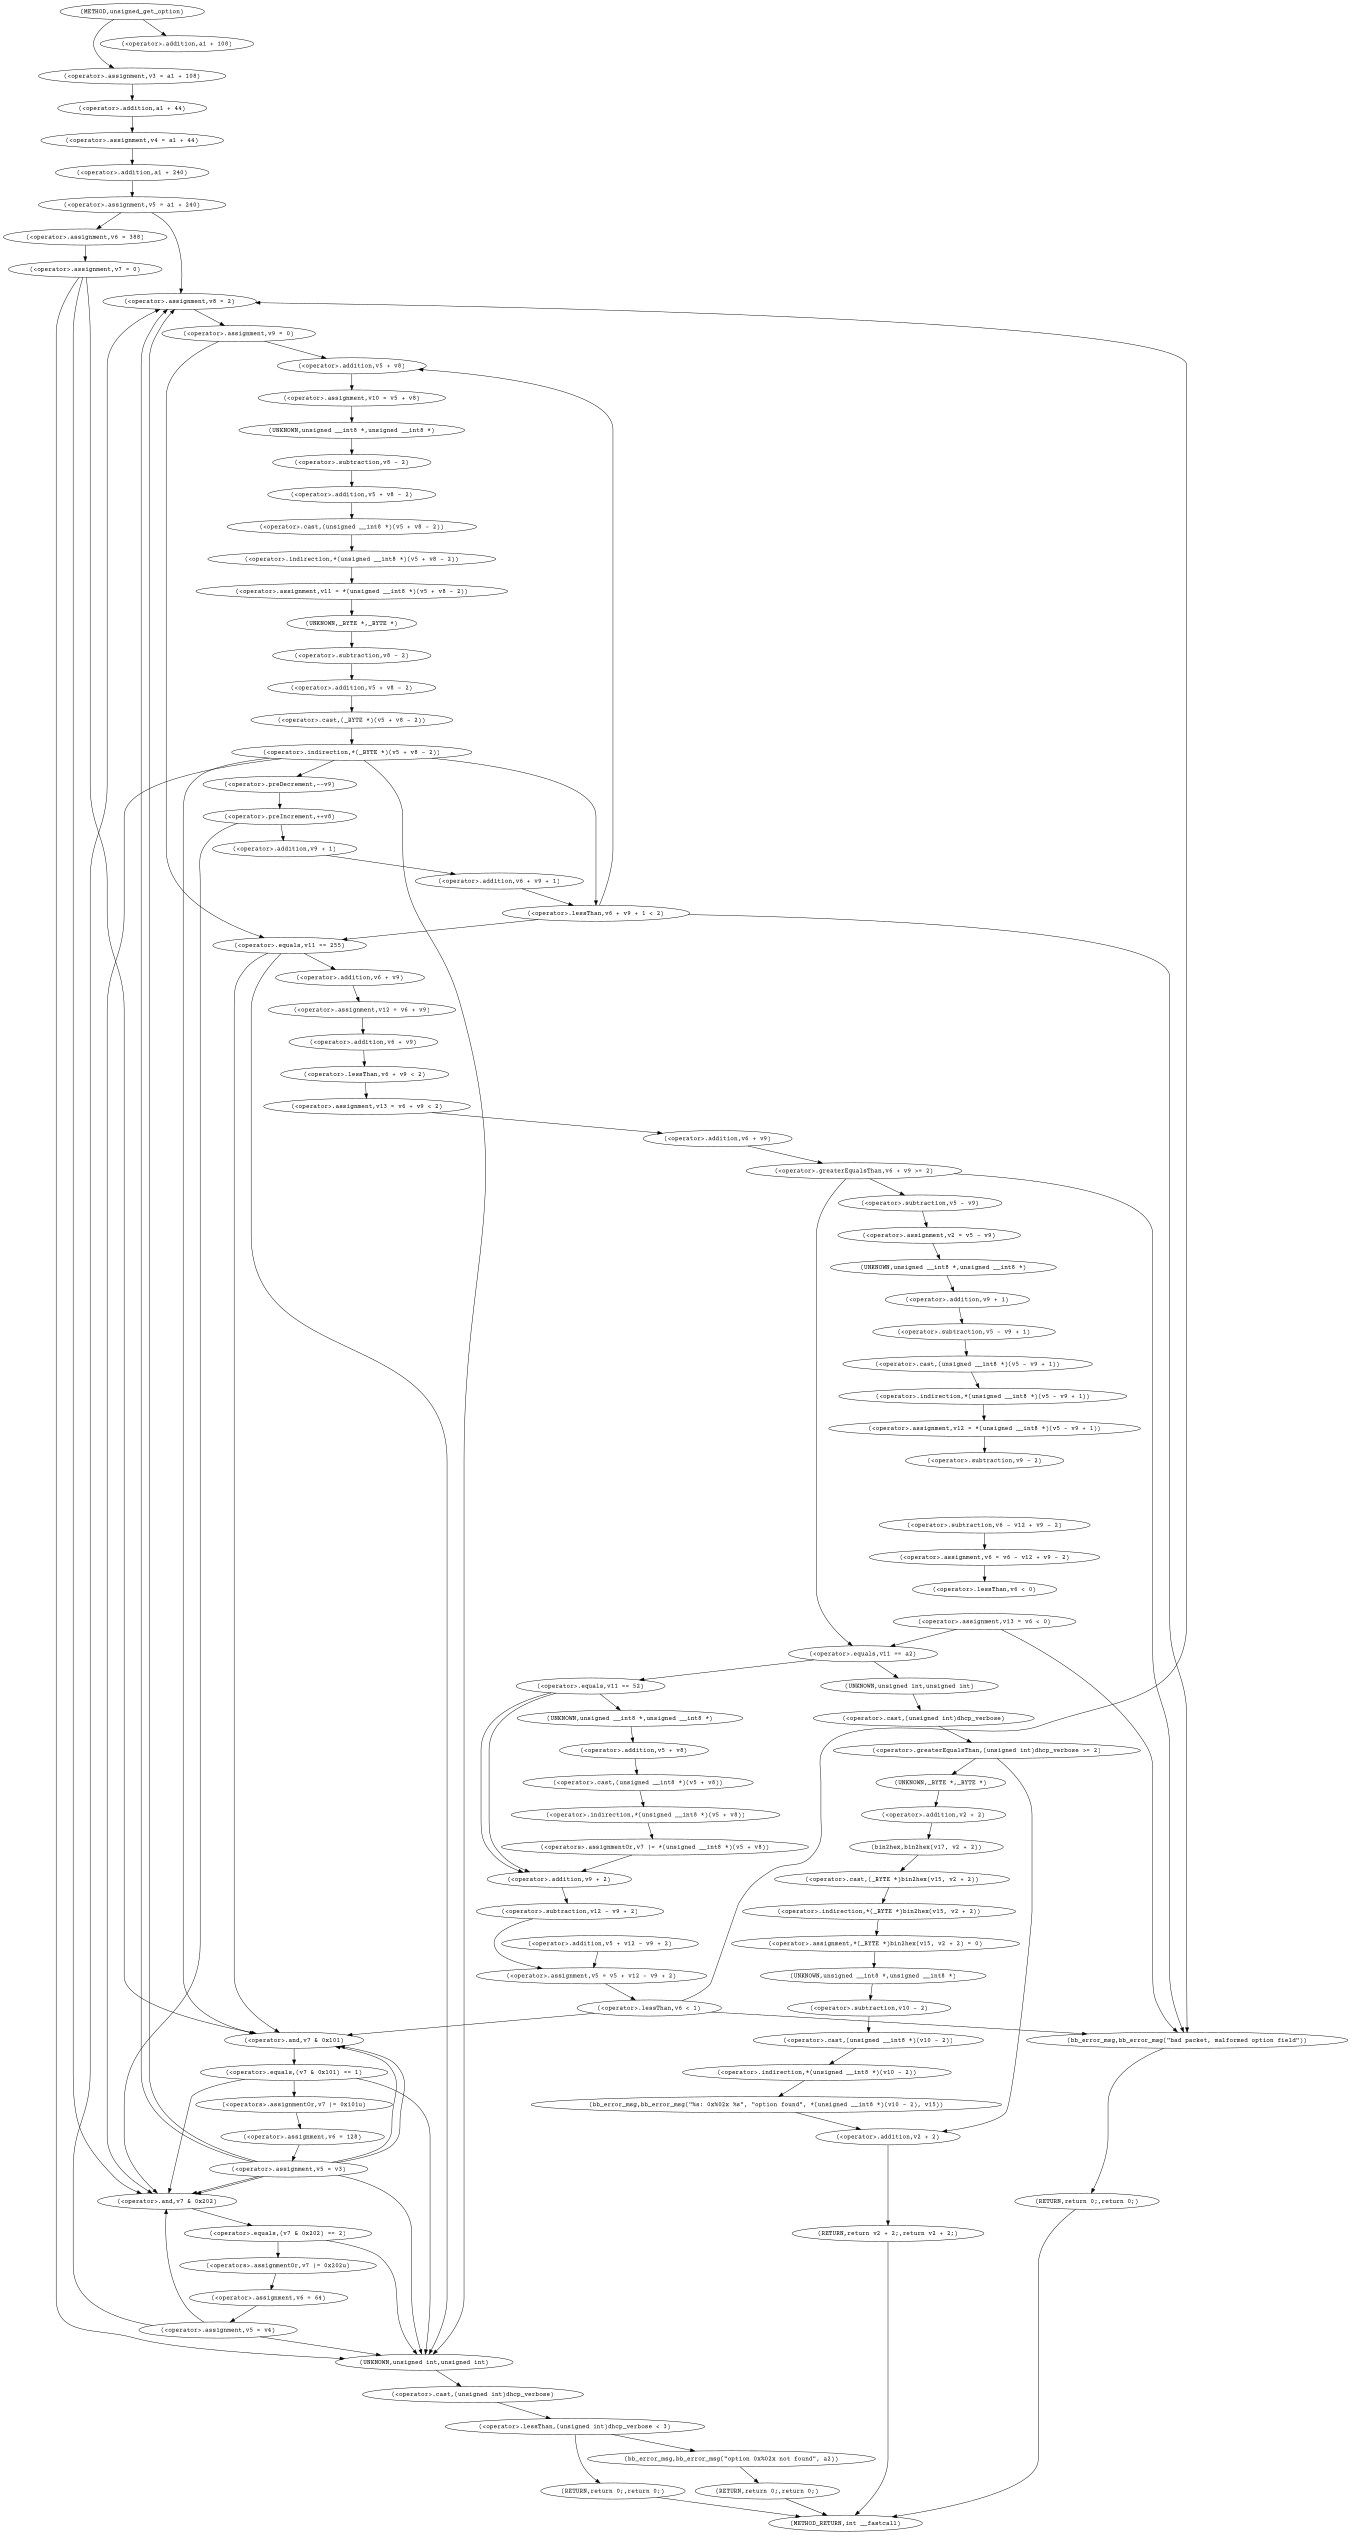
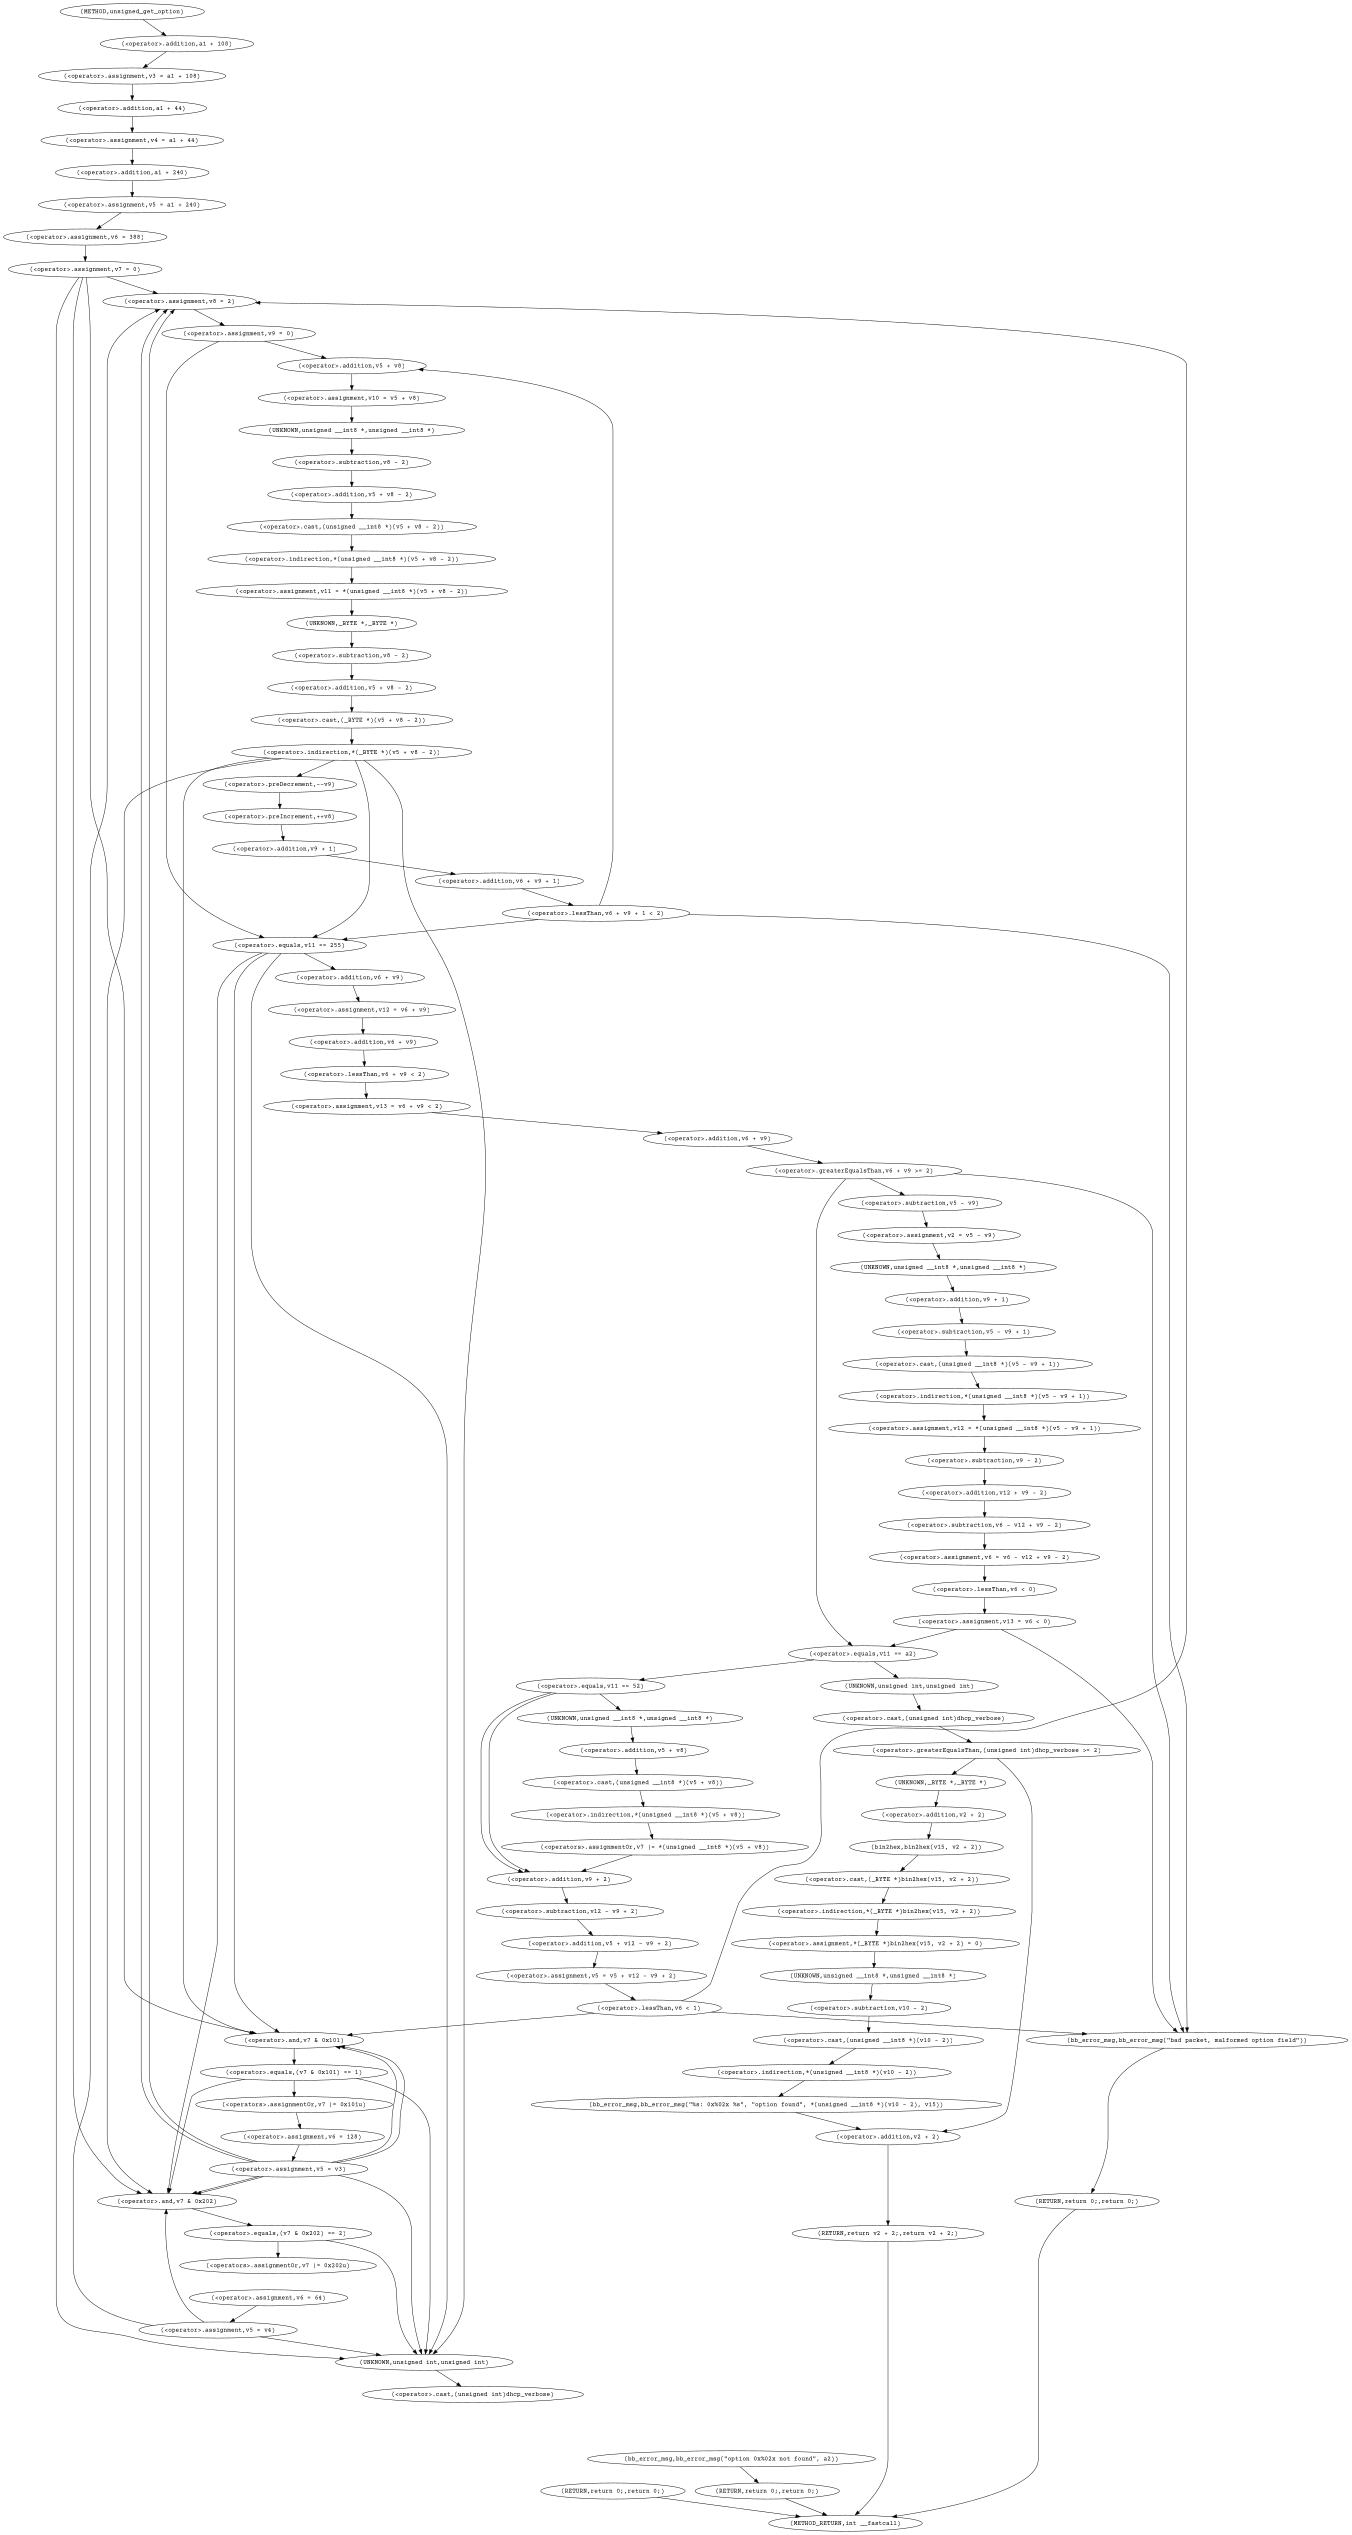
(94, 41) -> (156, 59)
(178, 246) -> (130, 285)
(562, 784) -> (369, 855)
none -> (985, 1493)
(200, 1513) -> (217, 1563)
none -> (985, 1603)
(926, 1847) -> (926, 1847)
(494, 1946) -> (583, 1926)
(274, 2280) -> none
(575, 2427) -> none
